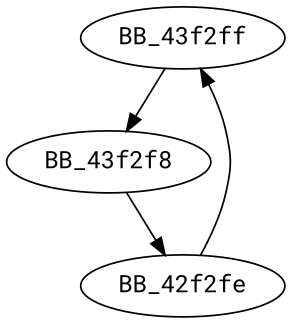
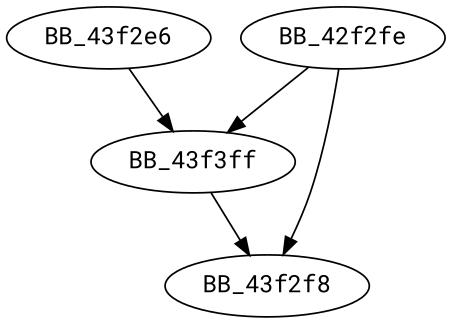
none -> (109, 38)
(183, 38) -> (193, 162)
(141, 216) -> (321, 156)
